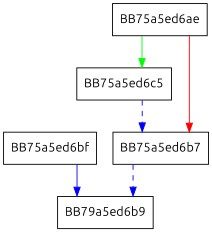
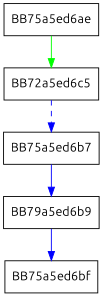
(189, 80) -> none
(124, 84) -> (51, 84)
(77, 176) -> (51, 240)
(133, 176) -> (51, 176)
